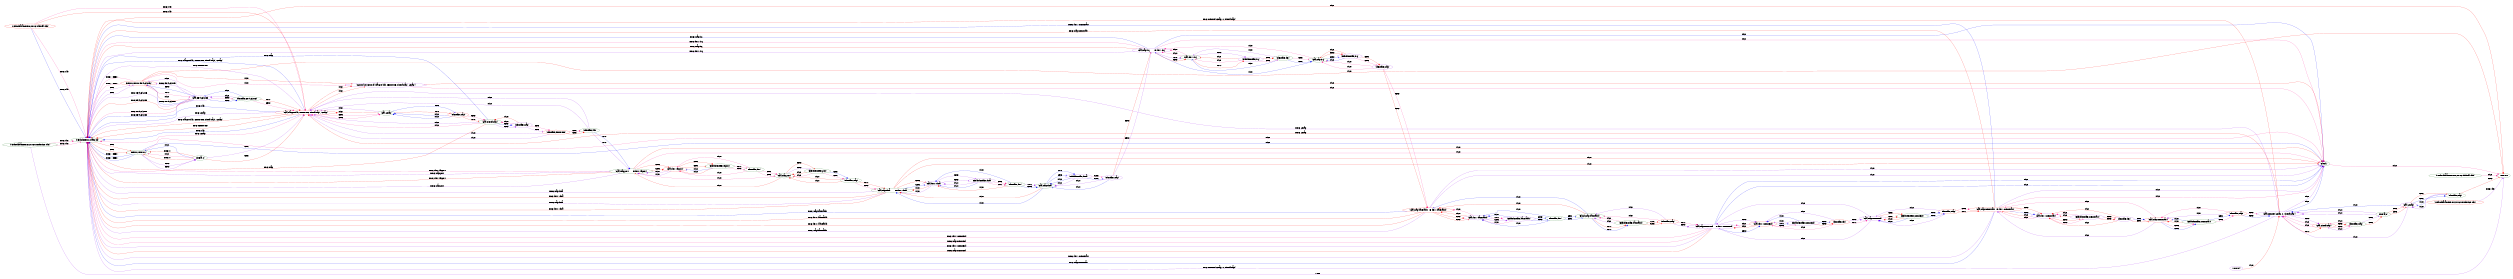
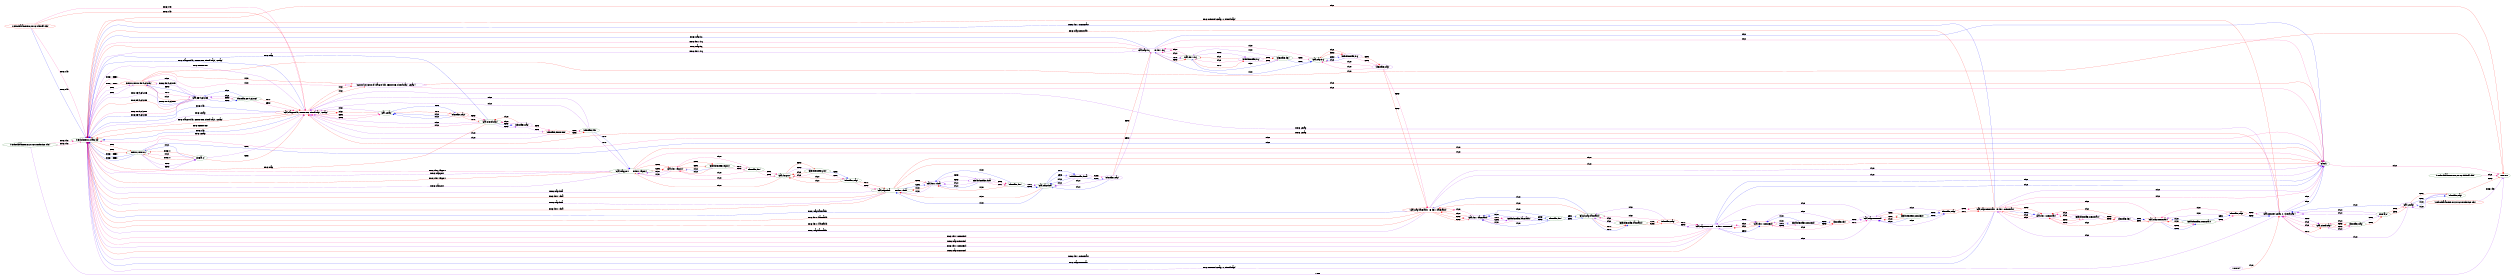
(784, 176) -> (784, 176)
